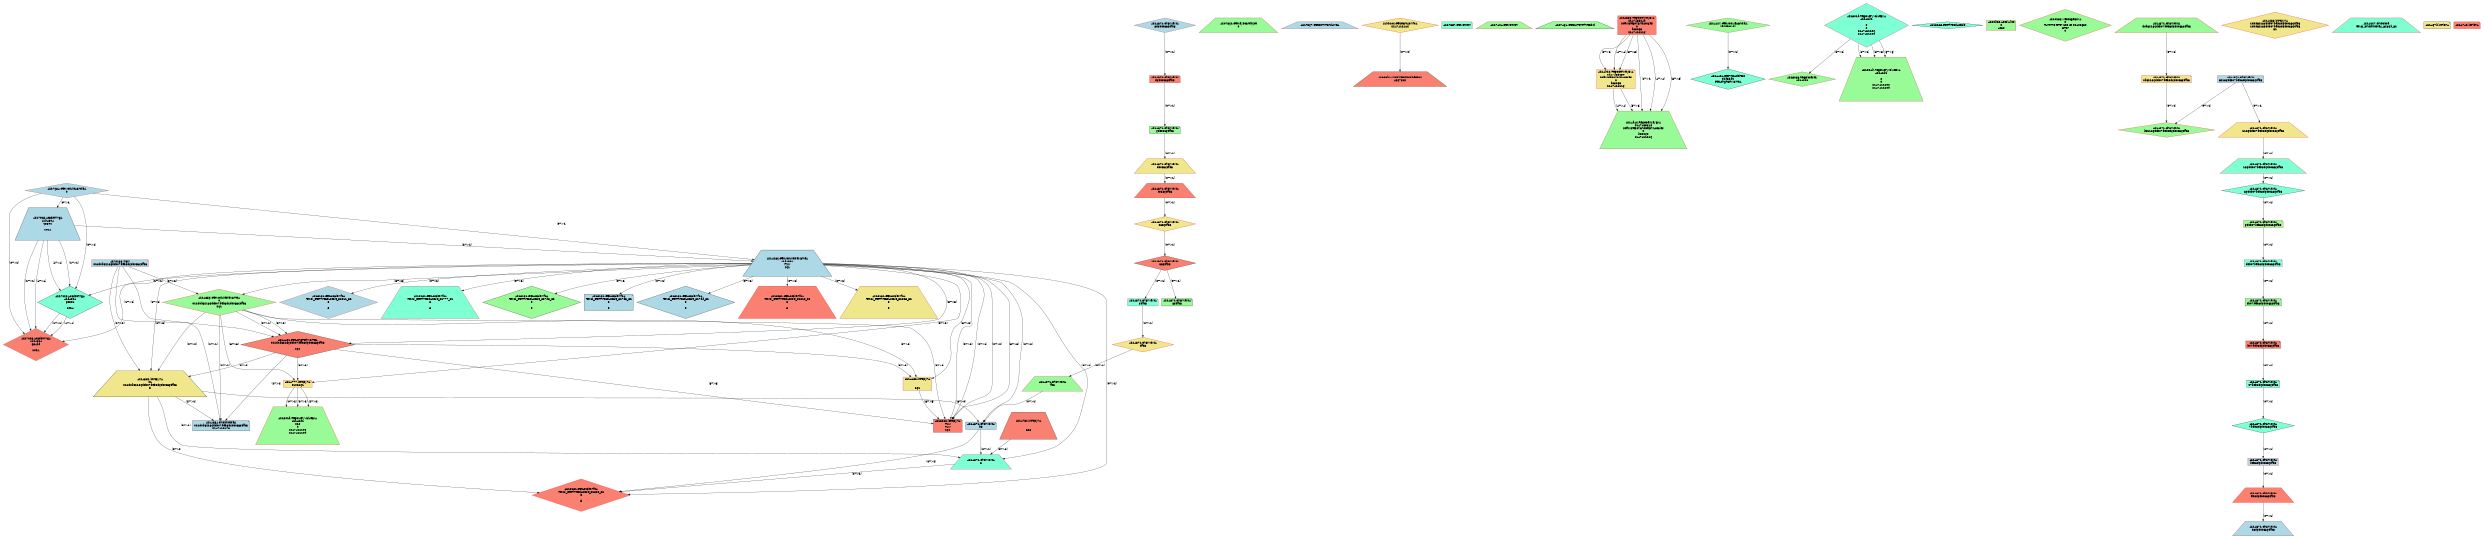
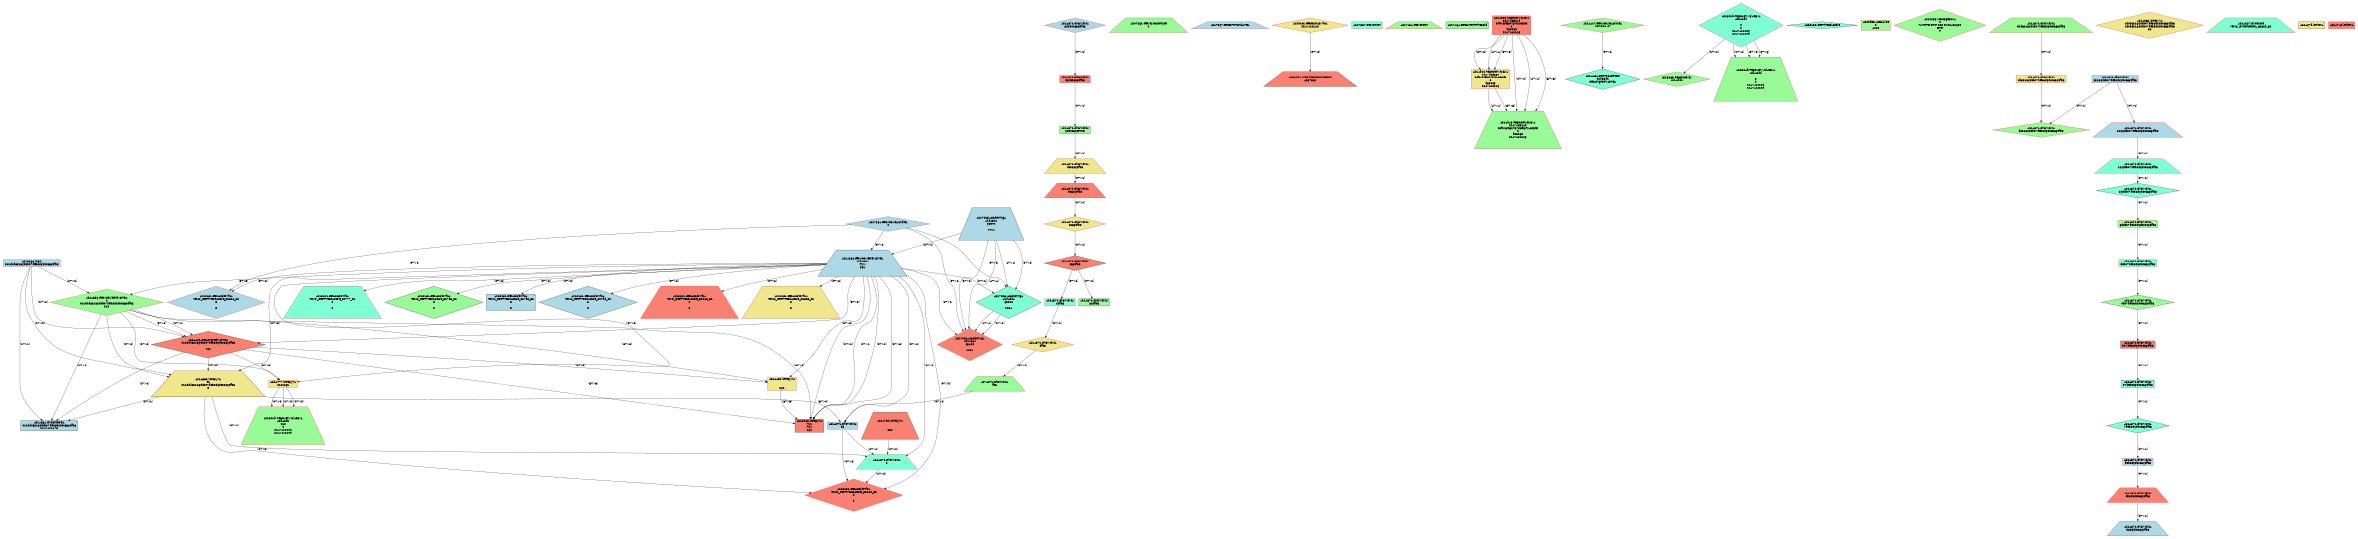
(1575, 25) -> (1467, 25)
(1165, 130) -> (1075, 130)
(2263, 130) -> (2138, 130)
(61, 202) -> (539, 239)
(2263, 302) -> (2138, 302)
(1053, 384) -> (995, 384)
(981, 426) -> (843, 426)
